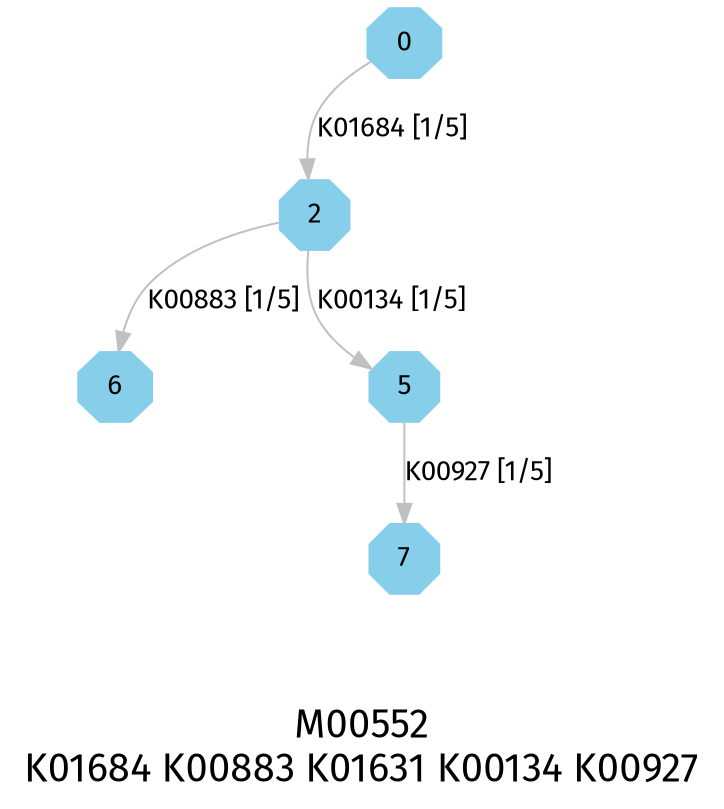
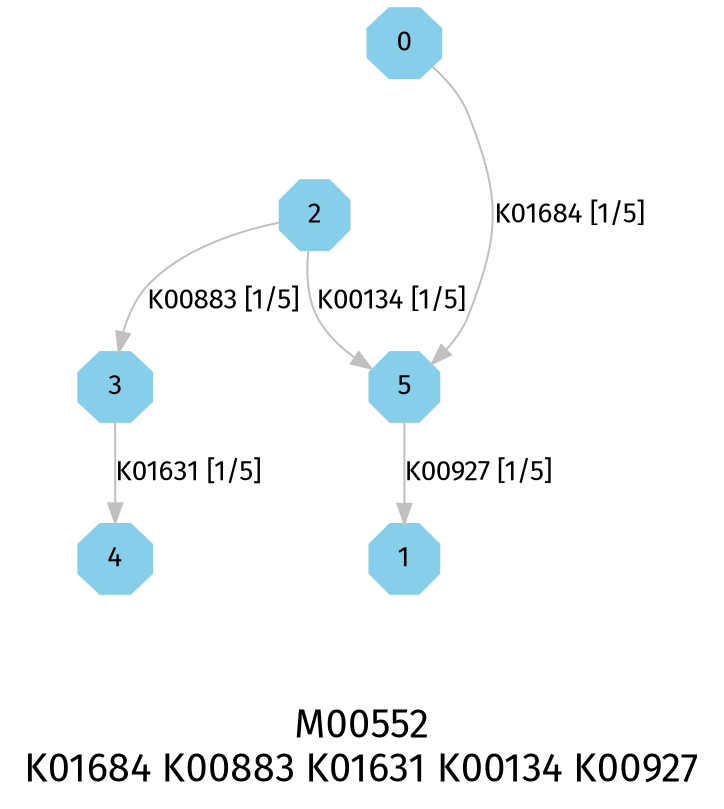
(325, 101) -> (492, 205)
(115, 387) -> (115, 387)
none -> (115, 559)
(404, 559) -> (404, 559)
